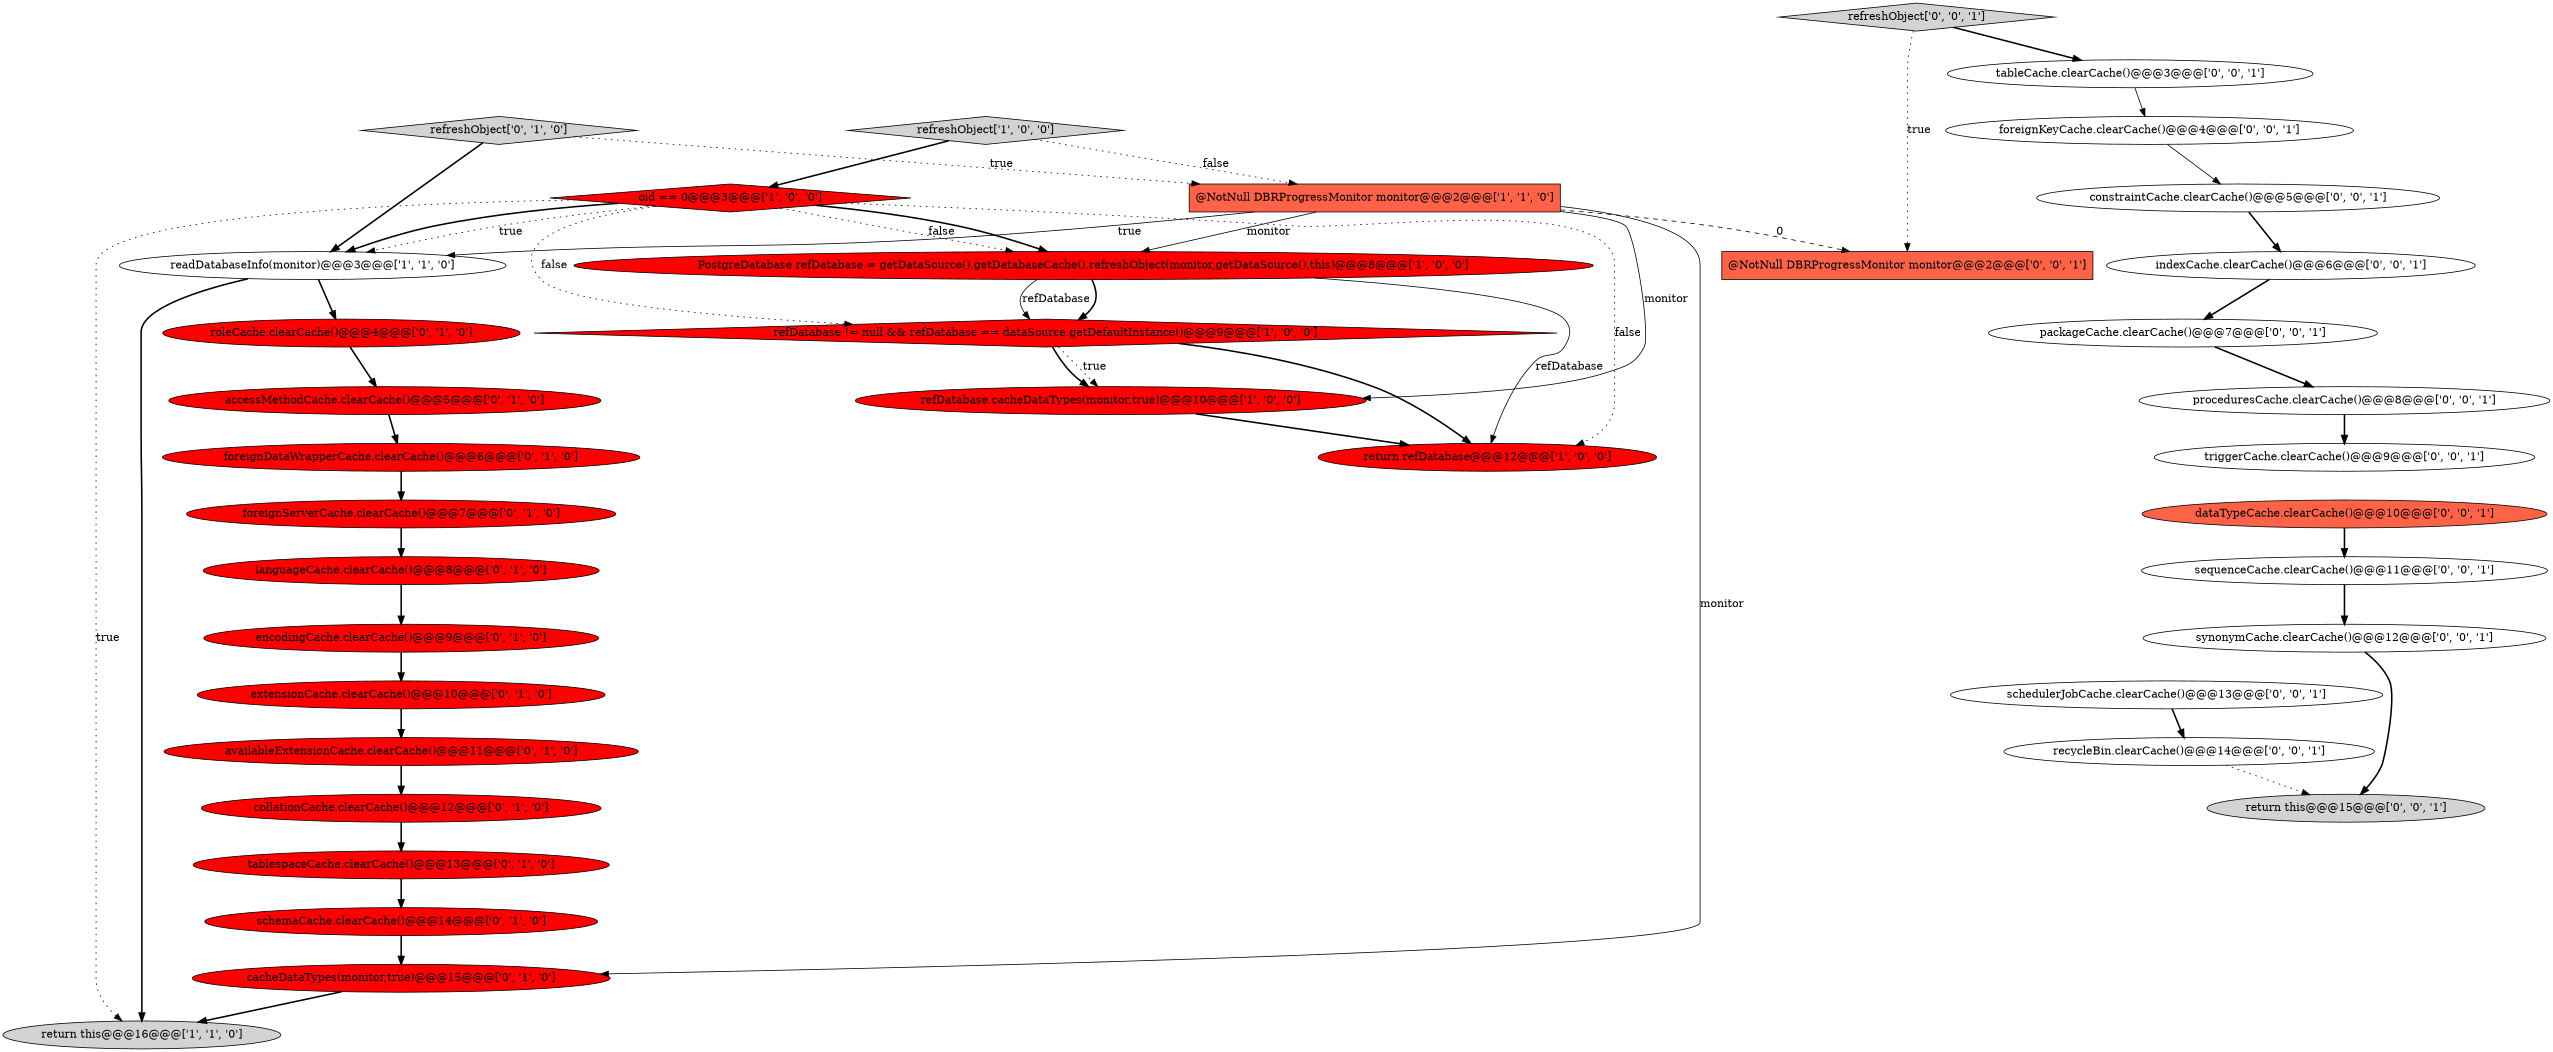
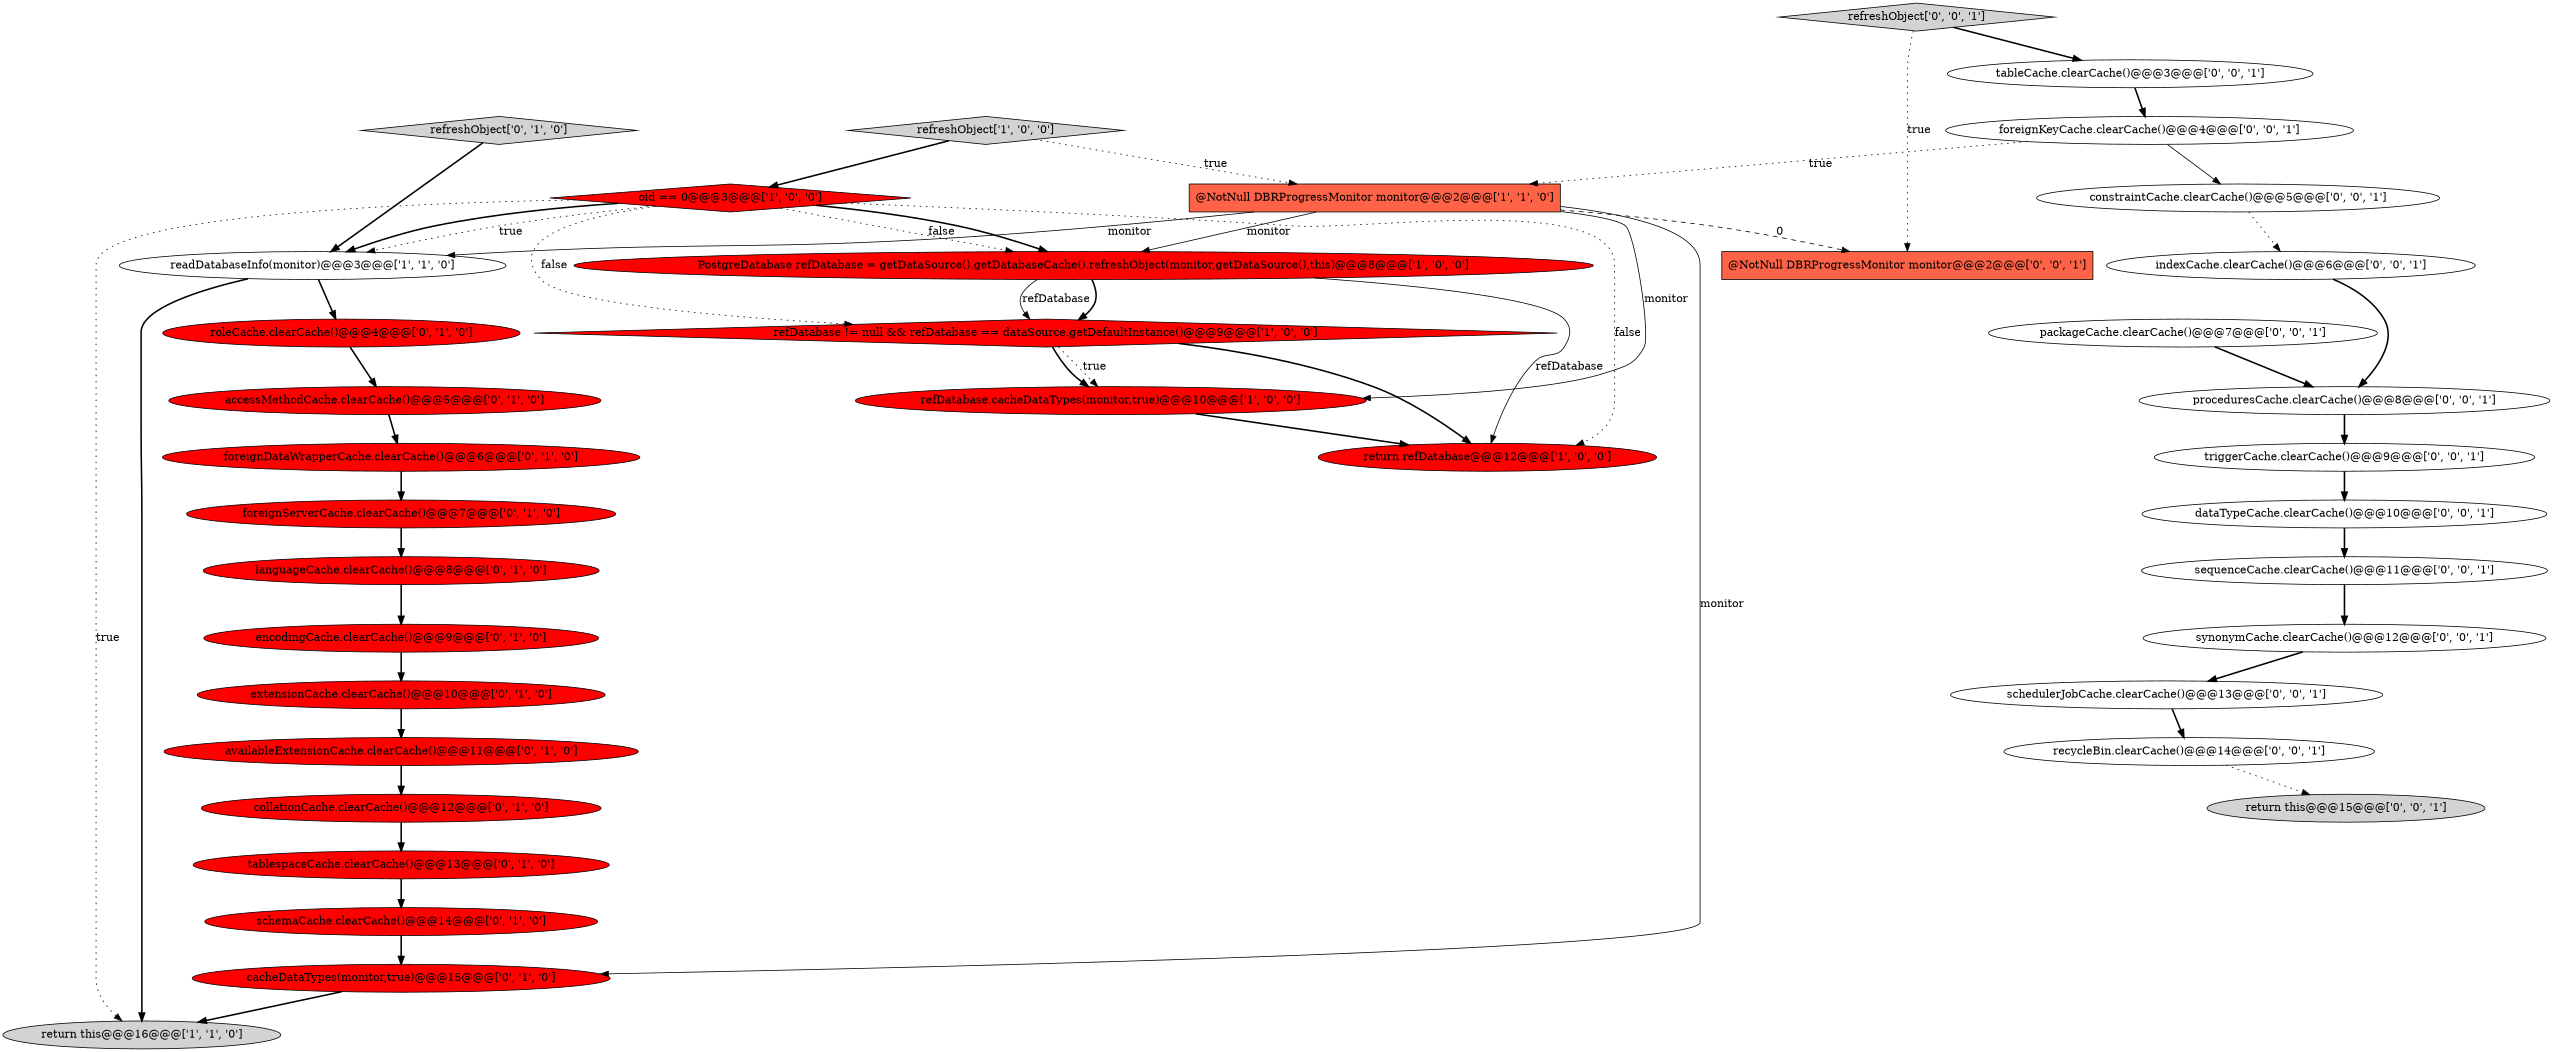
(2139, 98) -> (2139, 98)
(898, 161) -> (1782, 162)
(1216, 164) -> (1216, 164)
(2262, 229) -> (2262, 229)
(1130, 232) -> (1130, 232)
(2240, 297) -> (2385, 321)
none -> (2344, 482)
(2344, 514) -> (2344, 514)
(2390, 718) -> (2259, 665)
